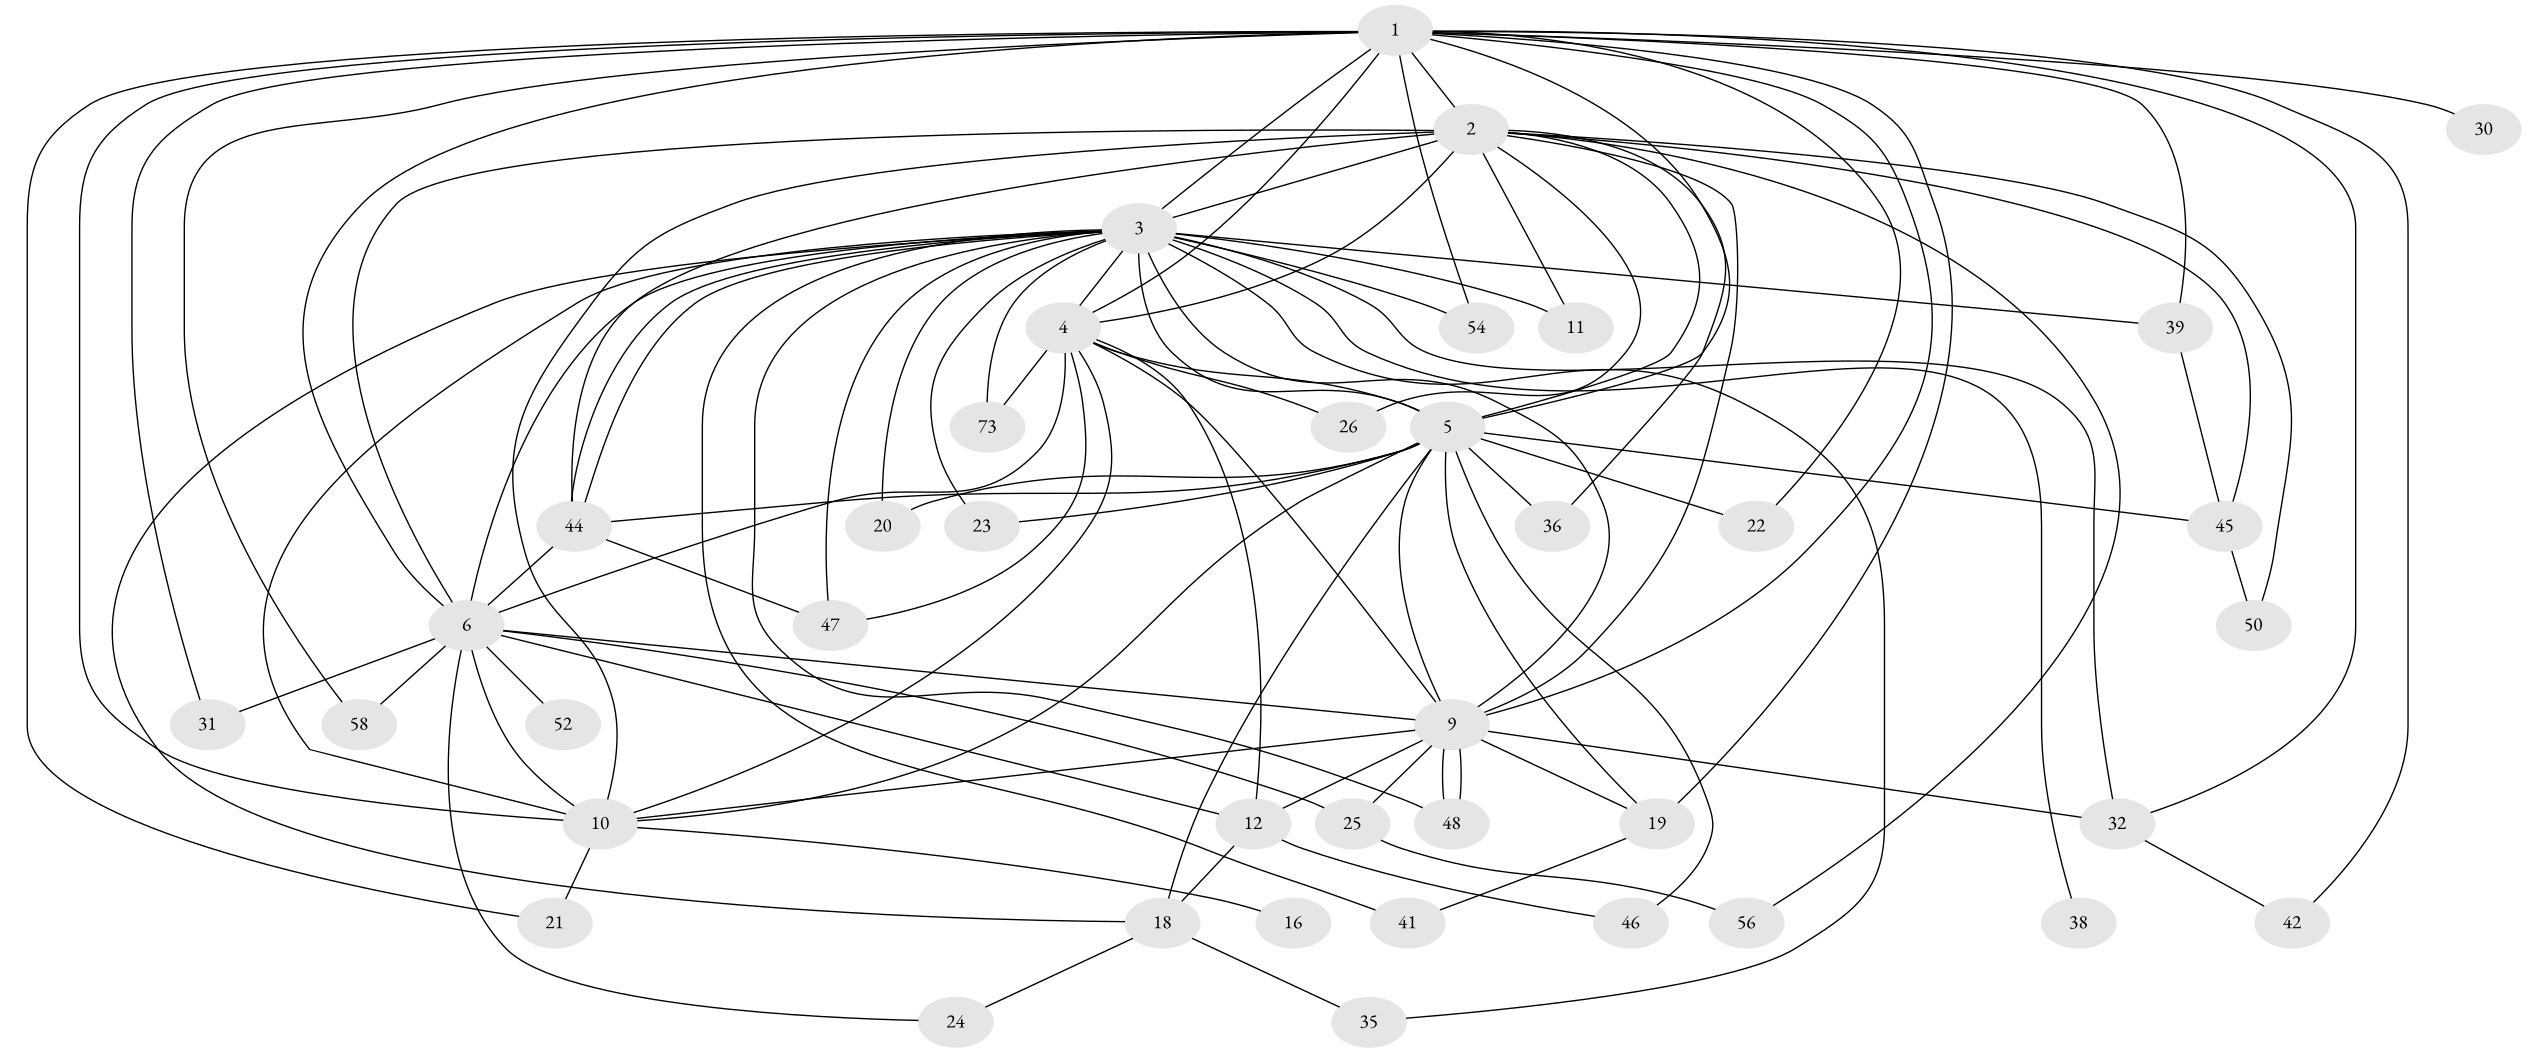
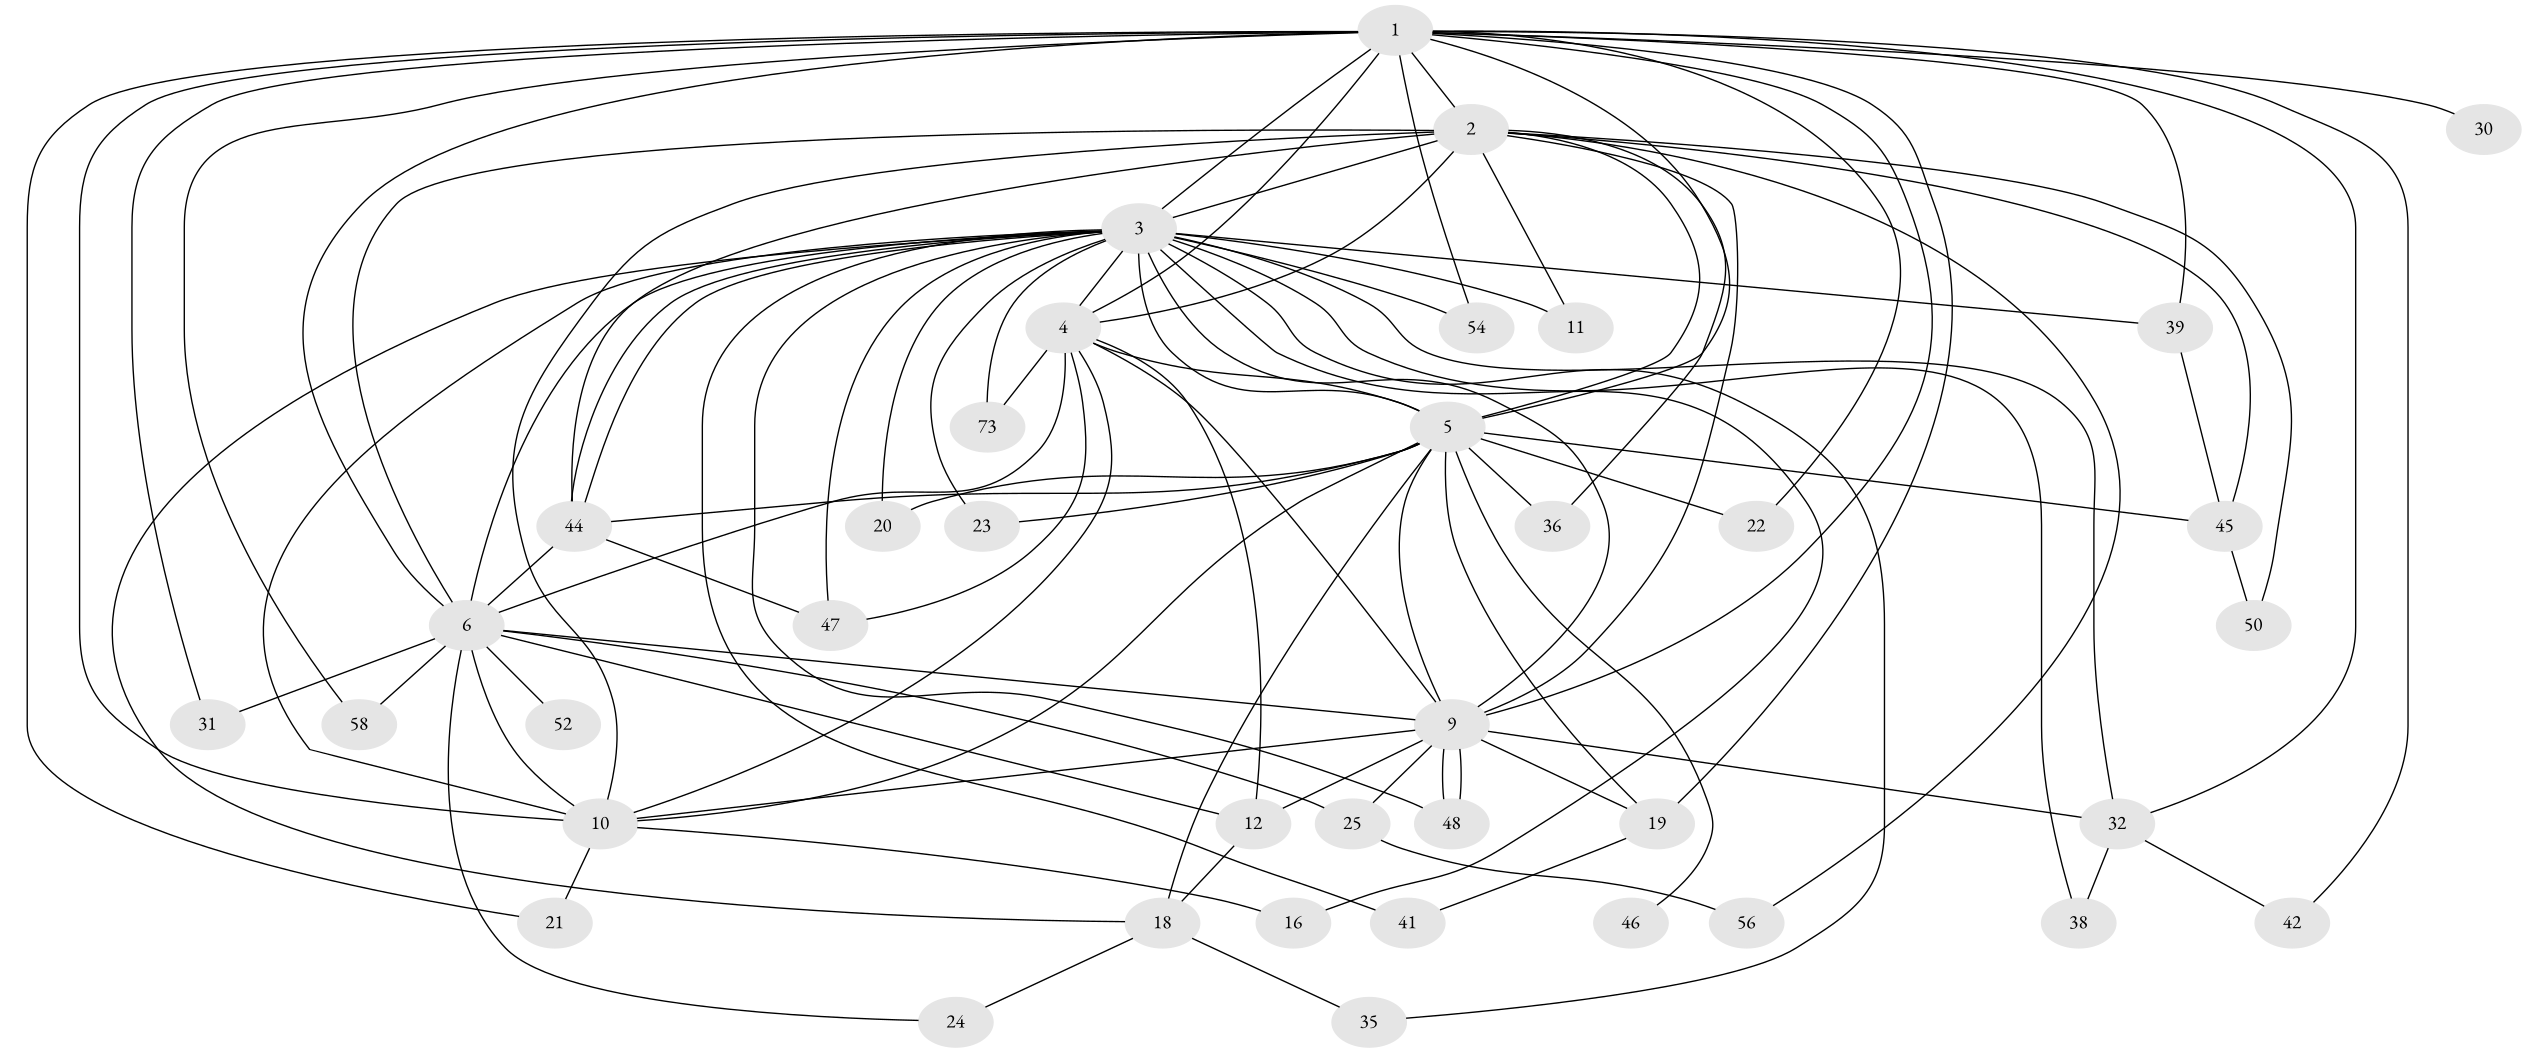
(1349, 427) -> none
none -> (1813, 516)
none -> (2098, 874)
(1436, 886) -> none
